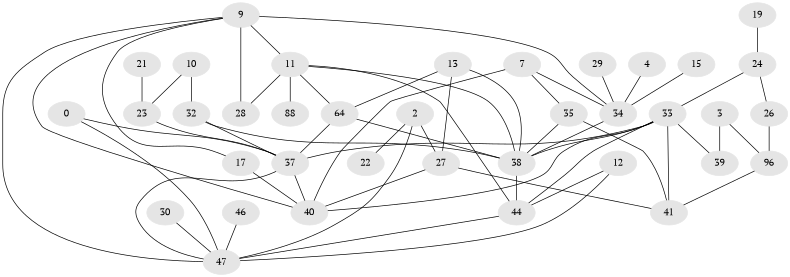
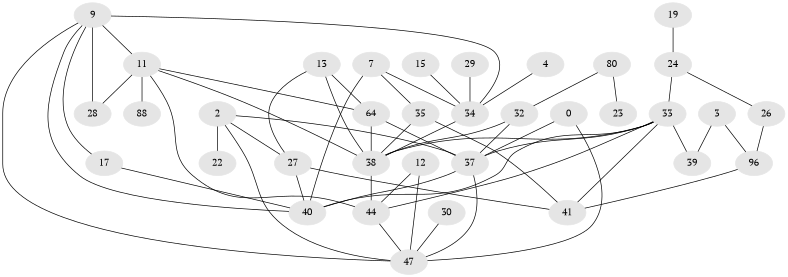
(142, 64) -> none
(191, 64) -> (612, 64)
(216, 139) -> (342, 128)
(241, 213) -> none
